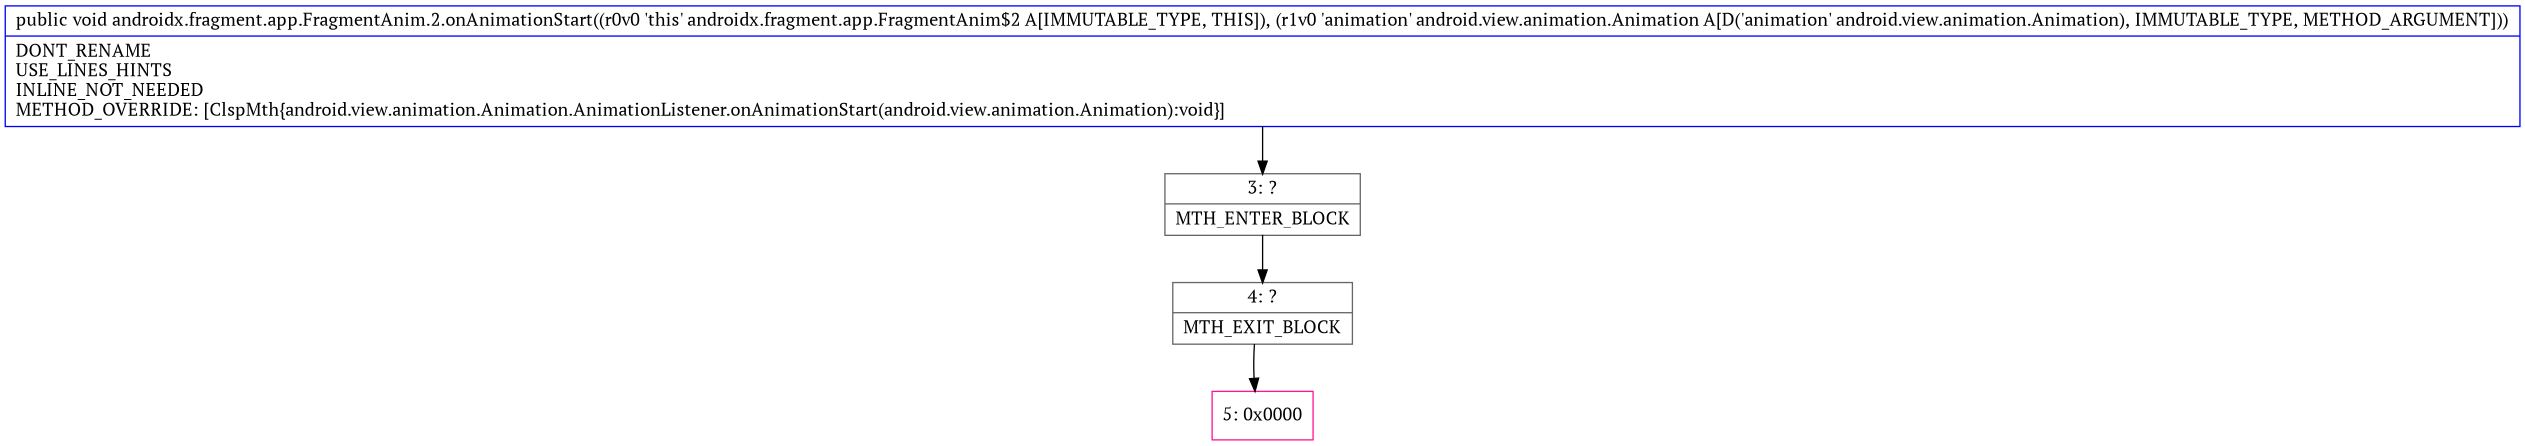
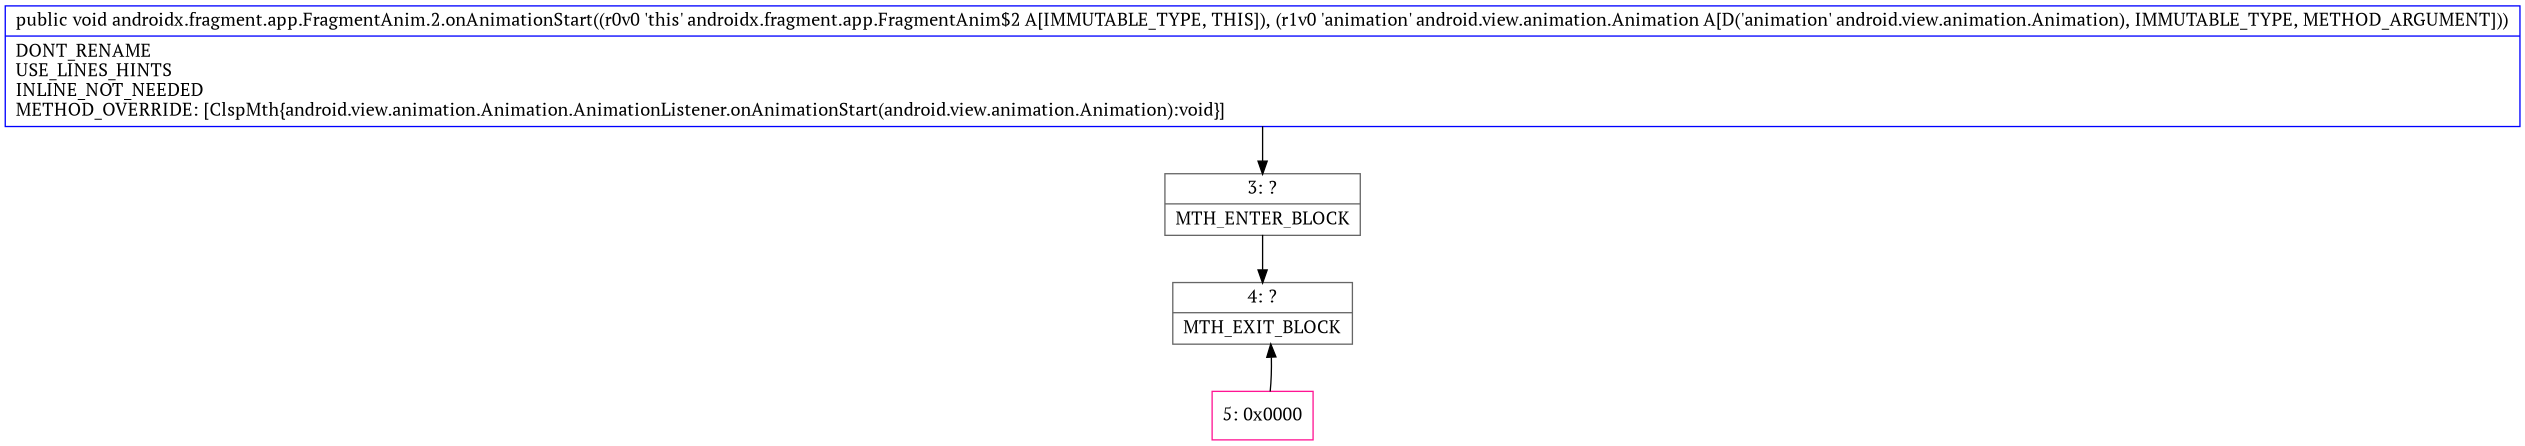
(1254, 361) -> (1271, 374)
